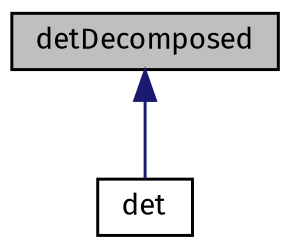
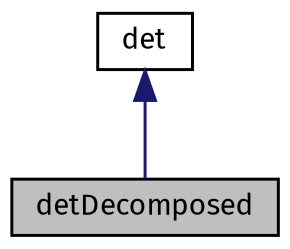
(145, 140) -> (145, 140)
